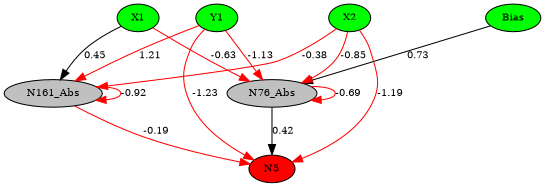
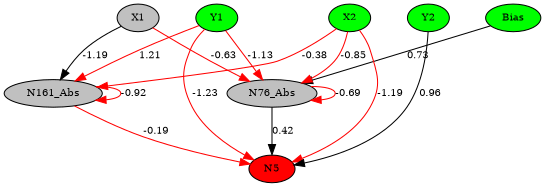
(138, 18) -> (138, 18)
none -> (428, 18)
(95, 56) -> (95, 56)
